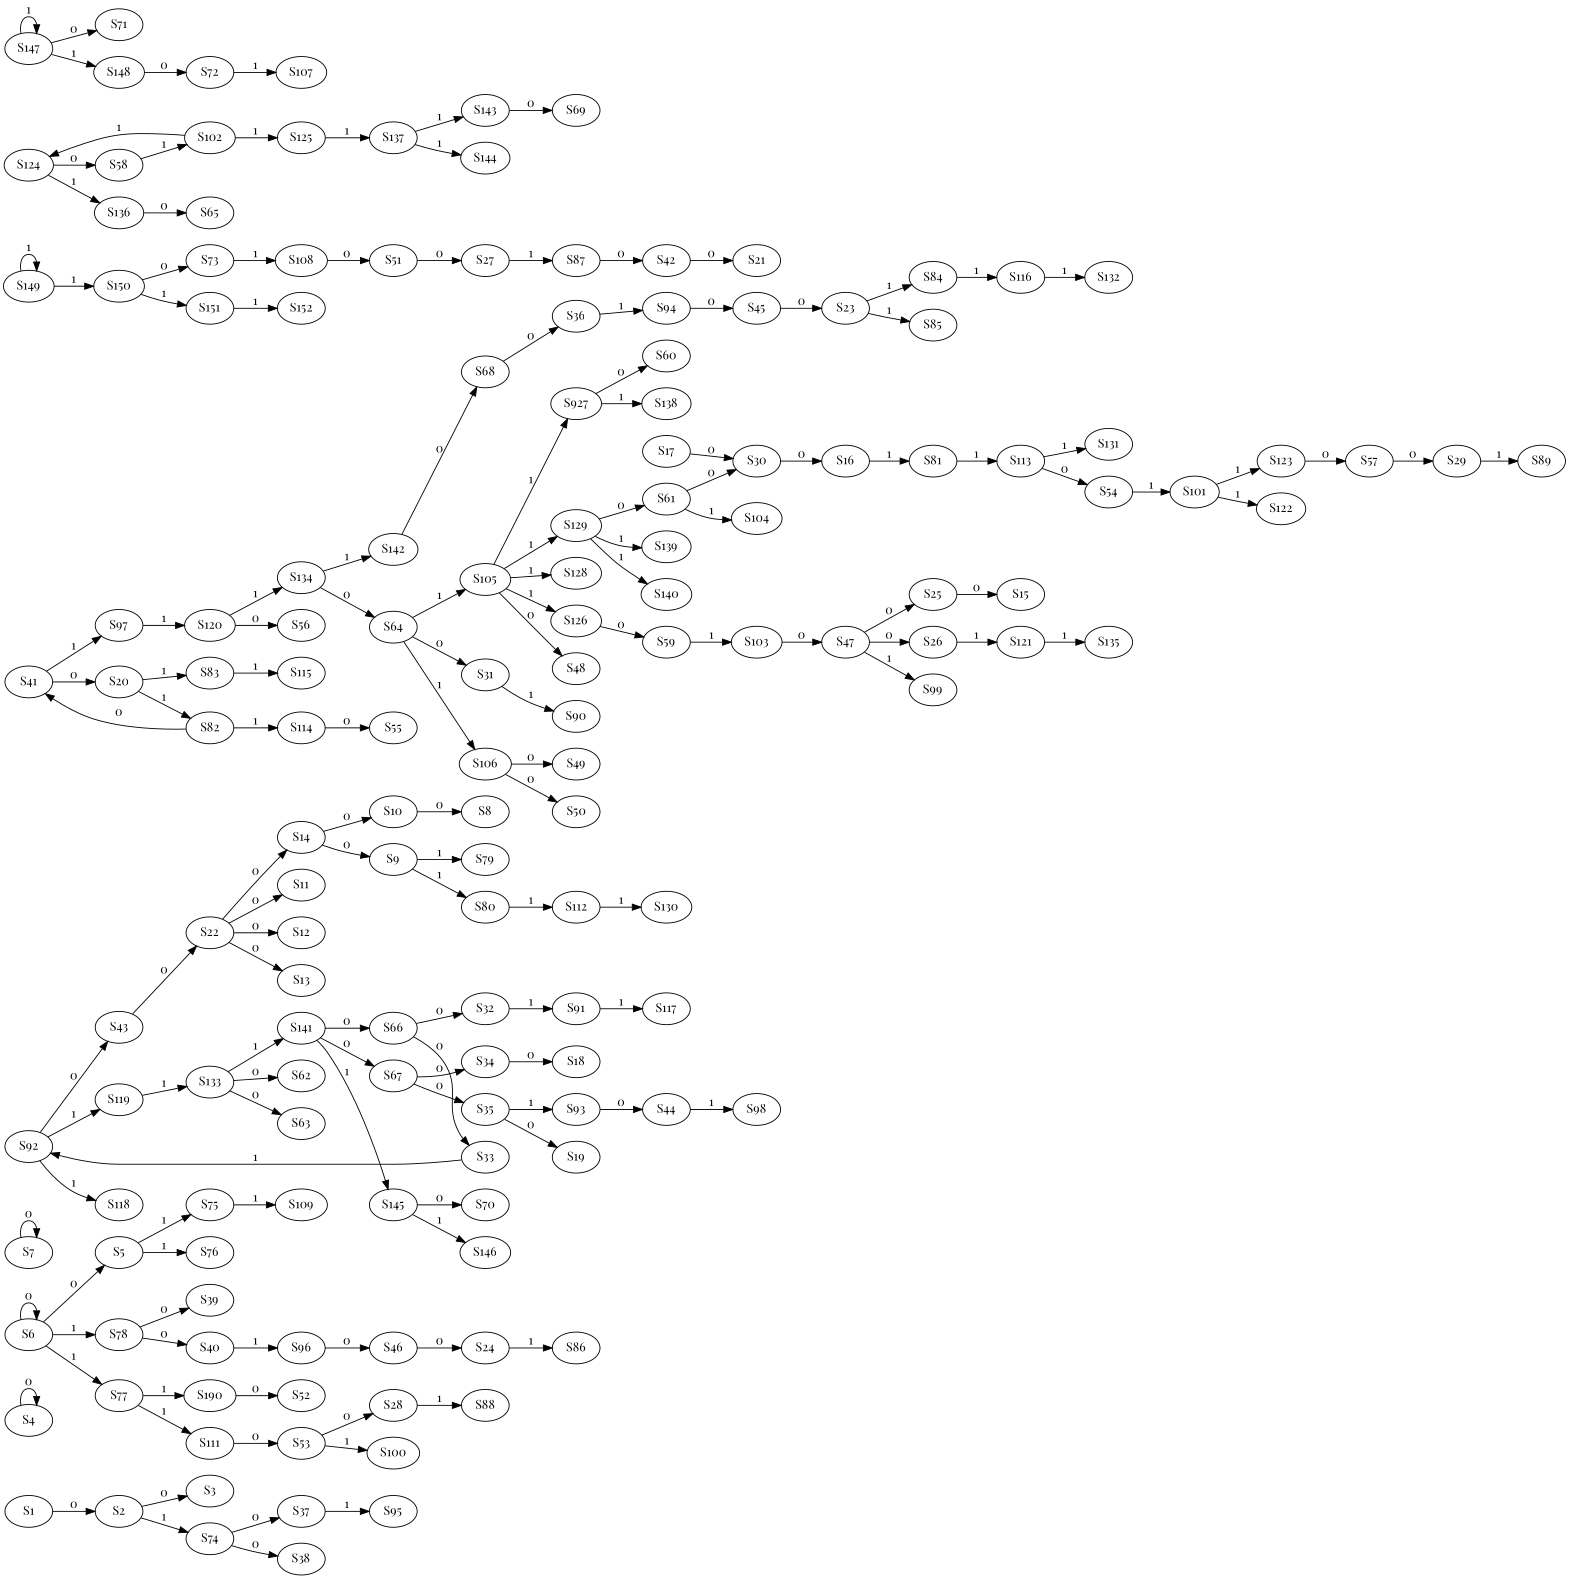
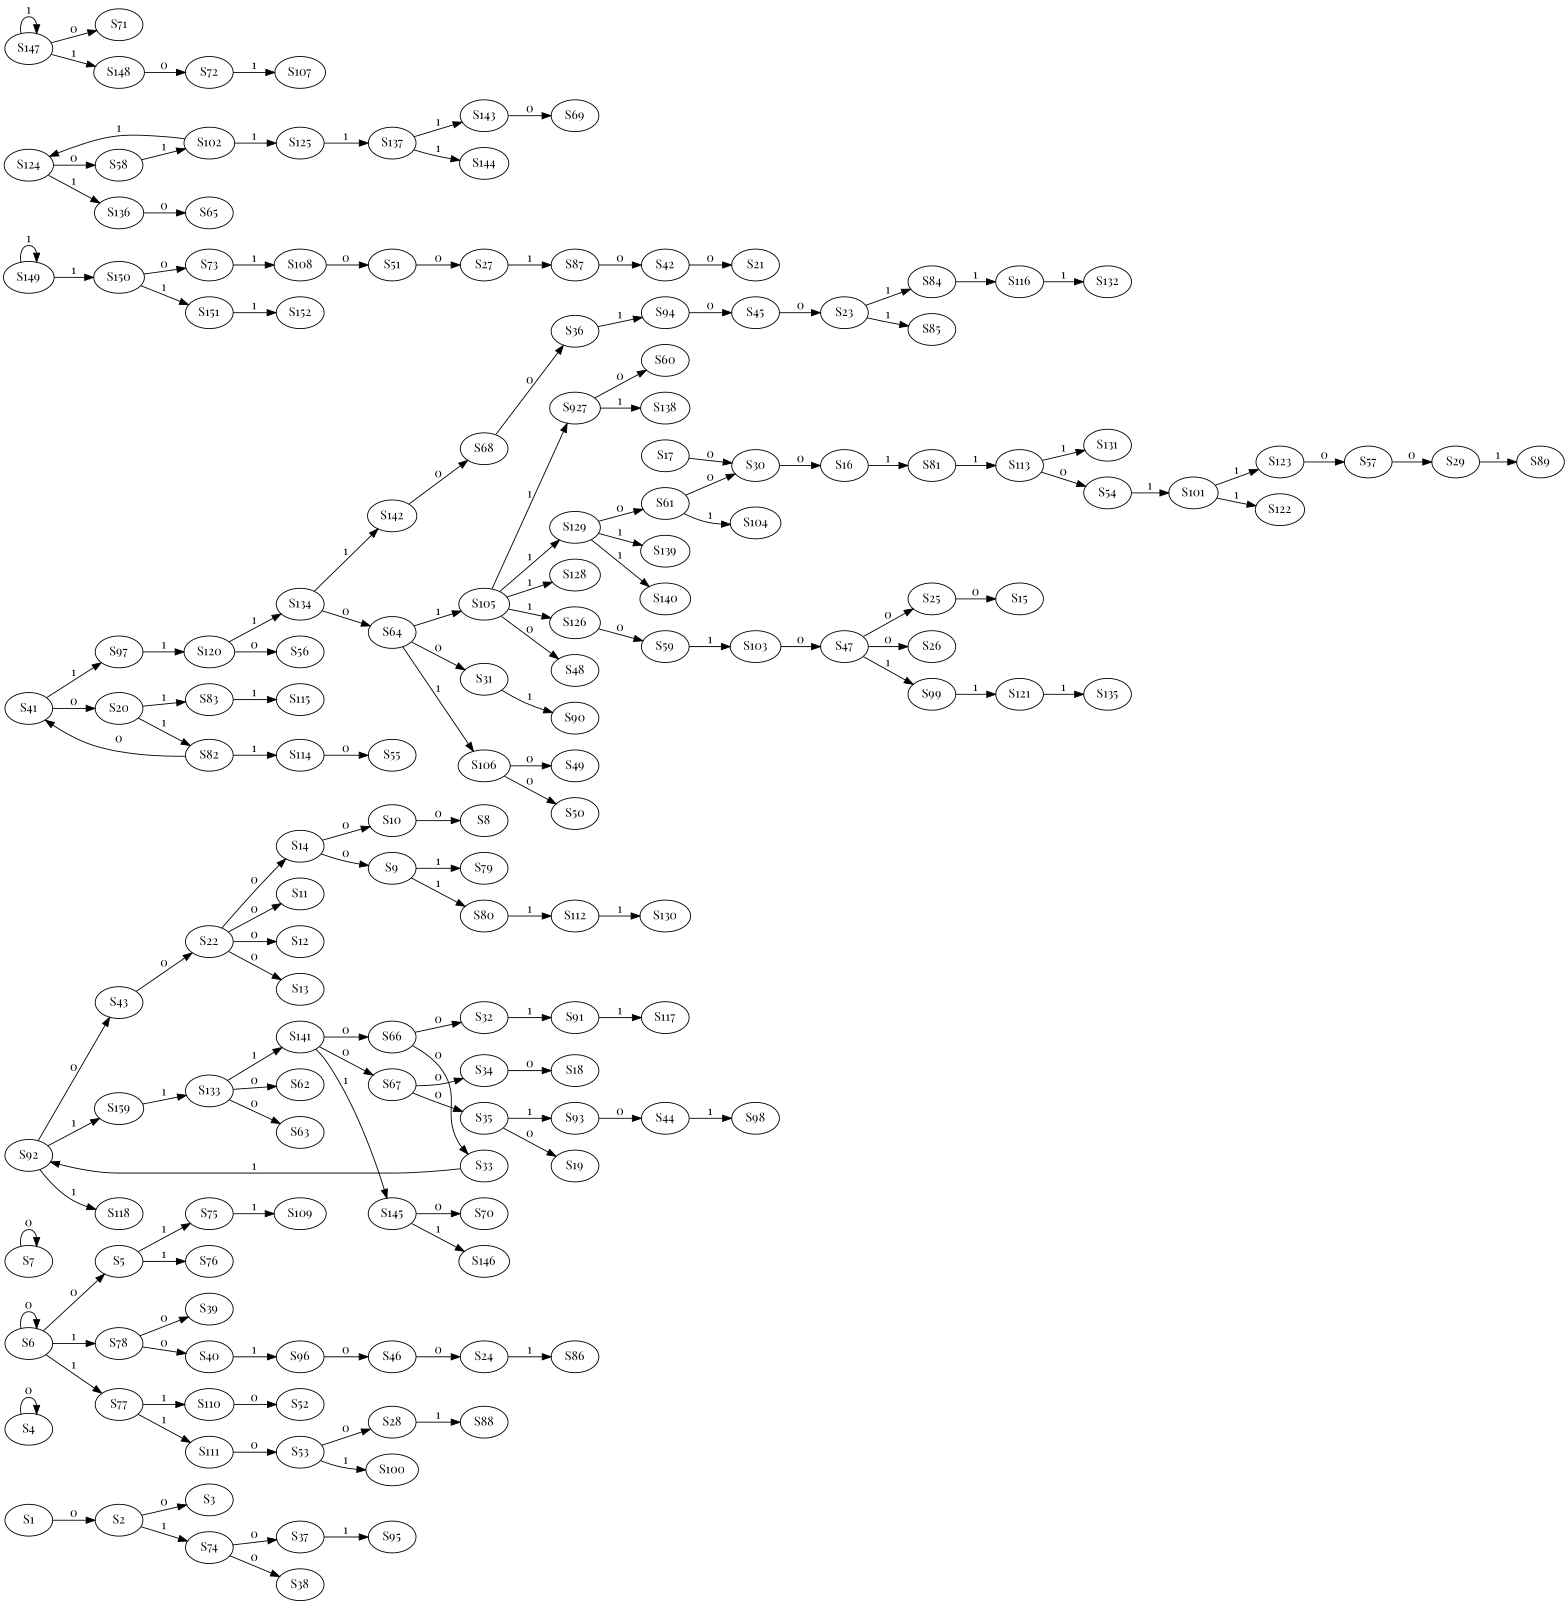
(972, 642) -> (971, 694)
(119, 1100) -> (119, 1109)
(210, 1396) -> (209, 1404)
